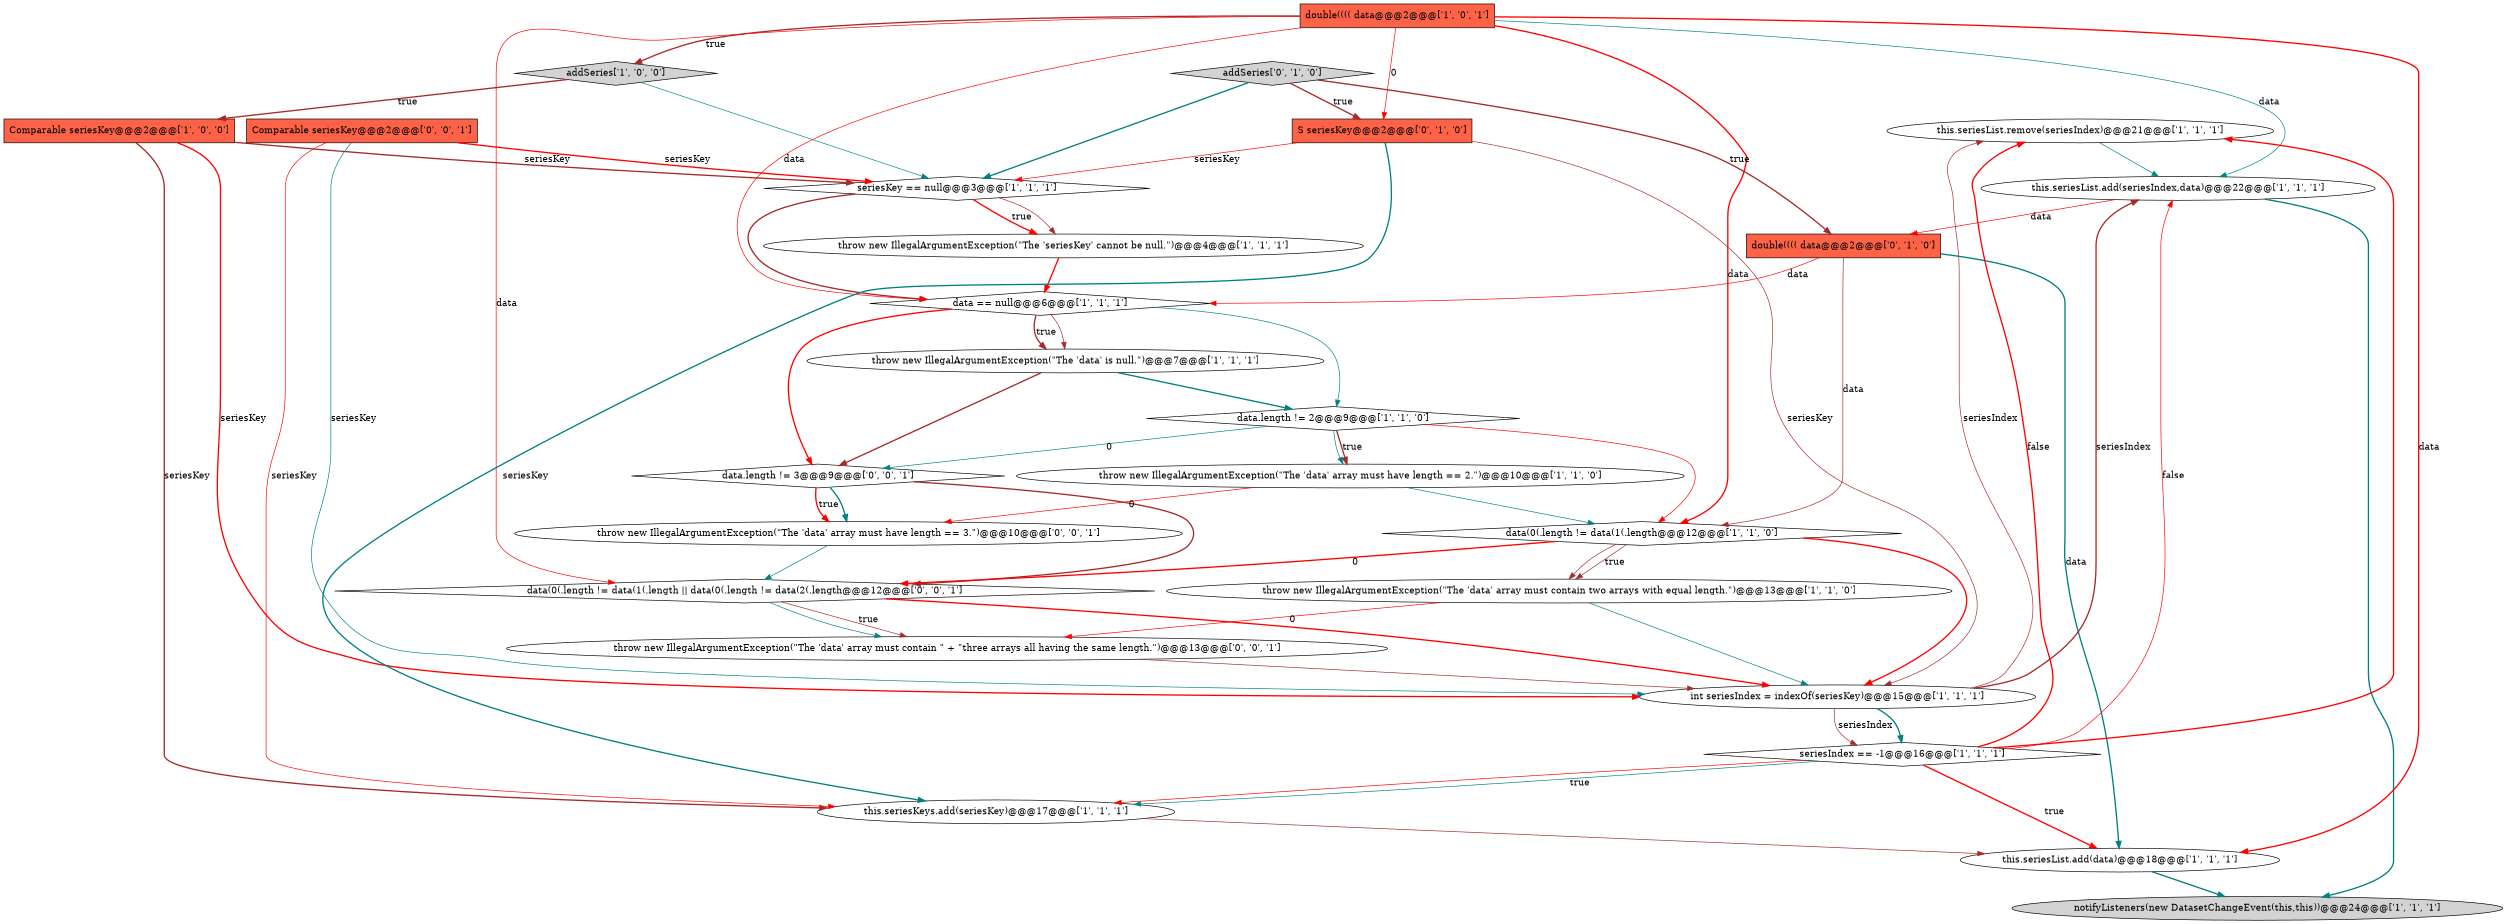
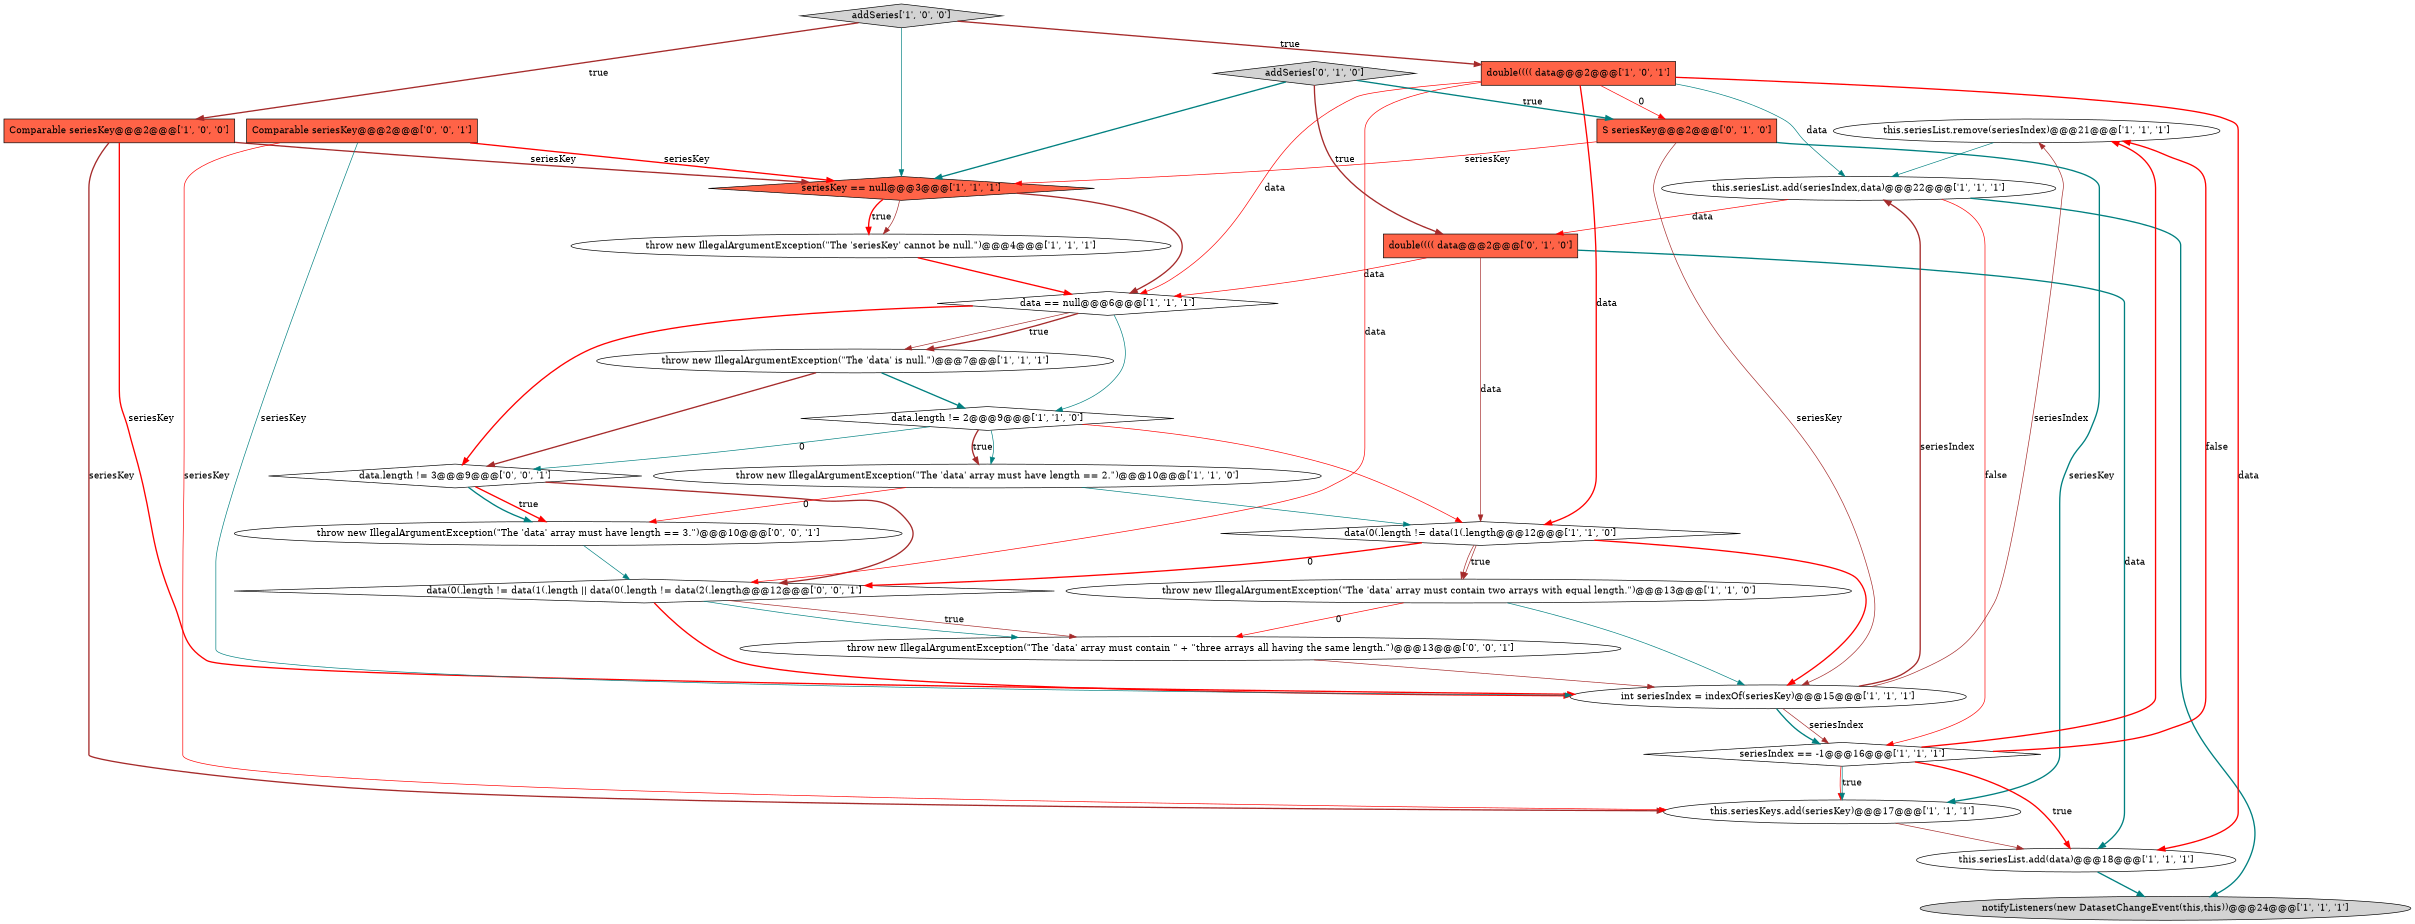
(968, 20) -> (1216, 43)
(1322, 100) -> (1481, 99)
(957, 188) -> (901, 188)
(2164, 519) -> (1985, 491)
